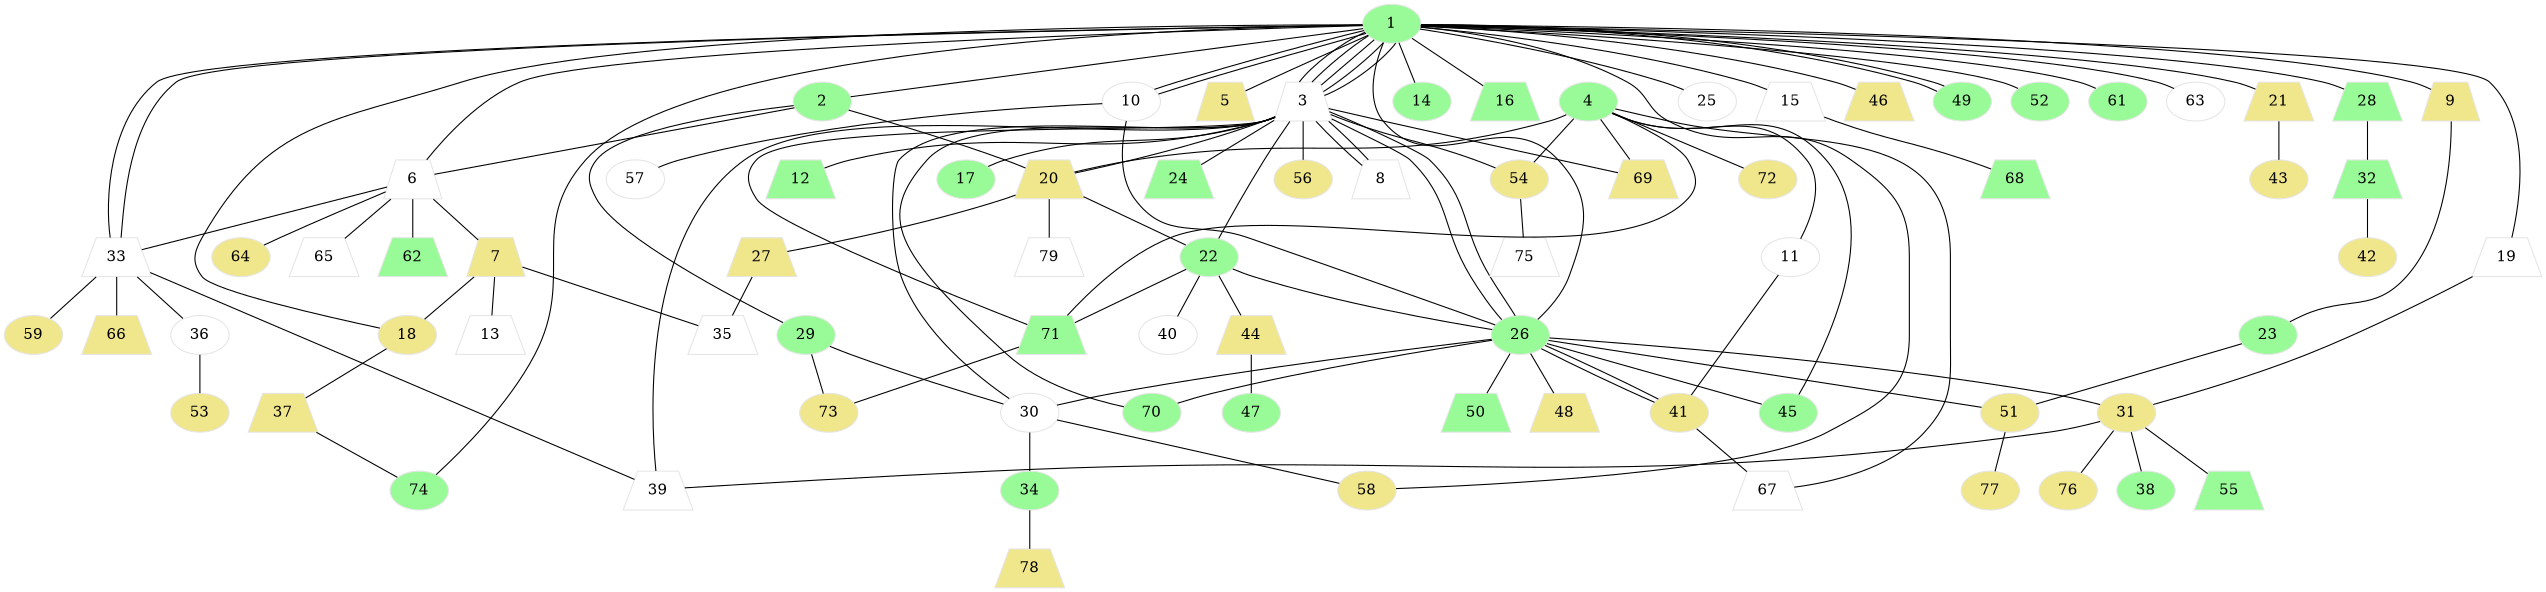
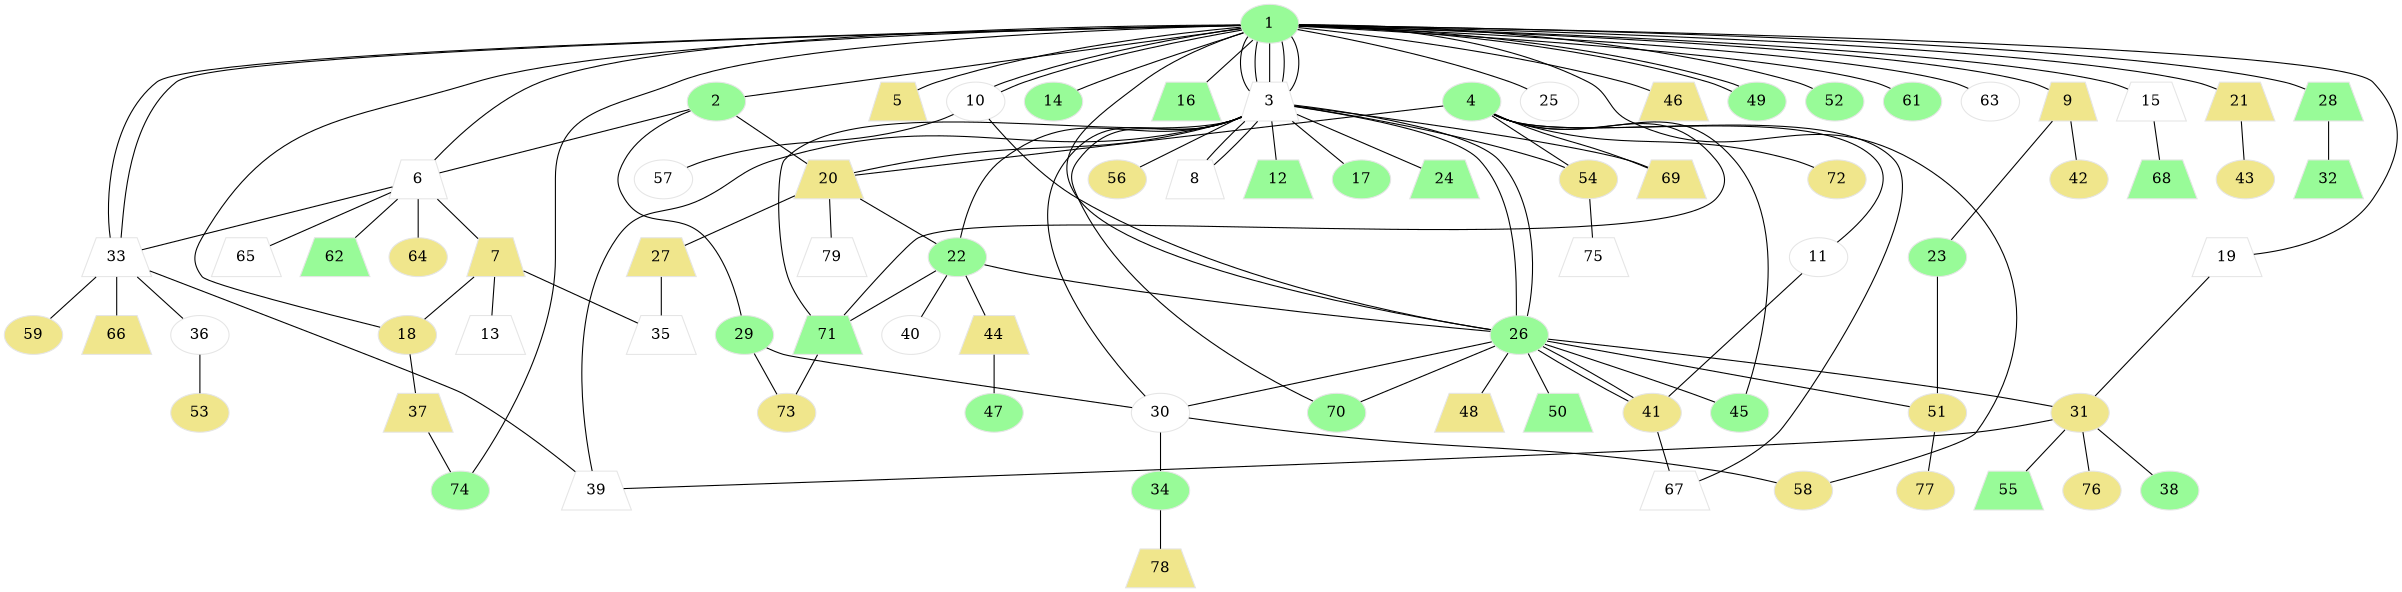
(2367, 218) -> (2074, 141)
